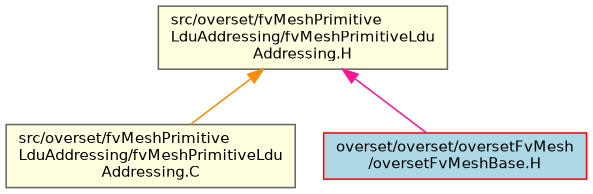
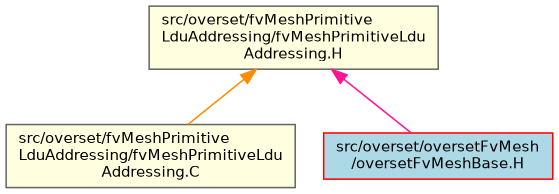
(455, 156) -> (438, 156)
